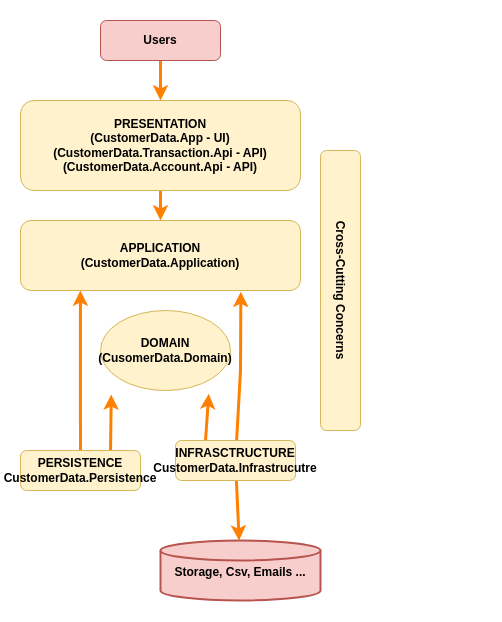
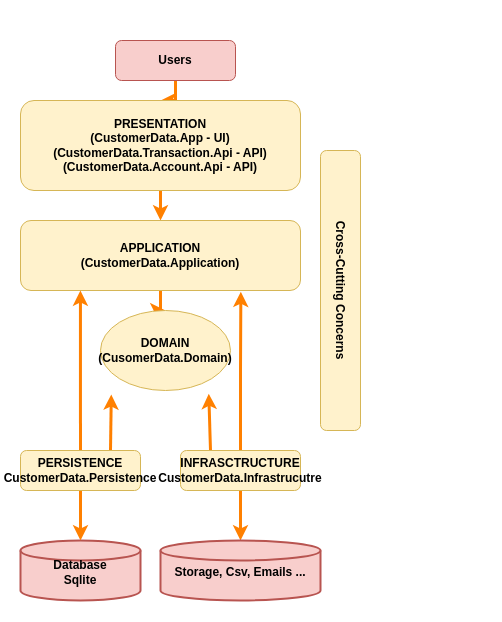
(161, 41) -> (176, 61)
none -> (161, 303)
(236, 461) -> (241, 471)
none -> (81, 510)
none -> (81, 571)
